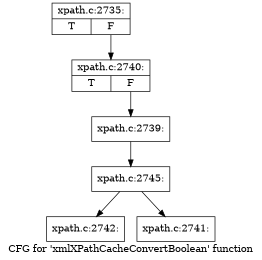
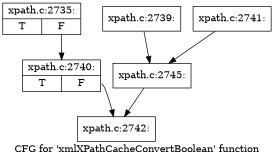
(131, 101) -> (108, 96)
(151, 202) -> (195, 45)
